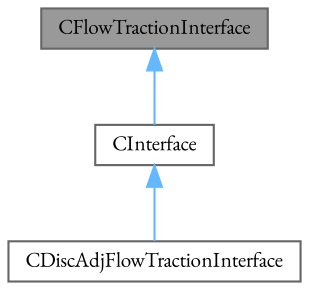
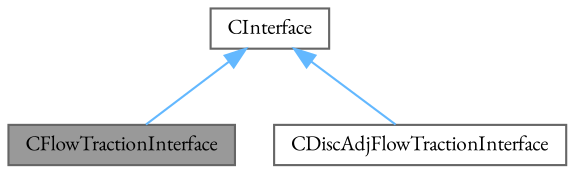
(155, 98) -> (187, 93)
